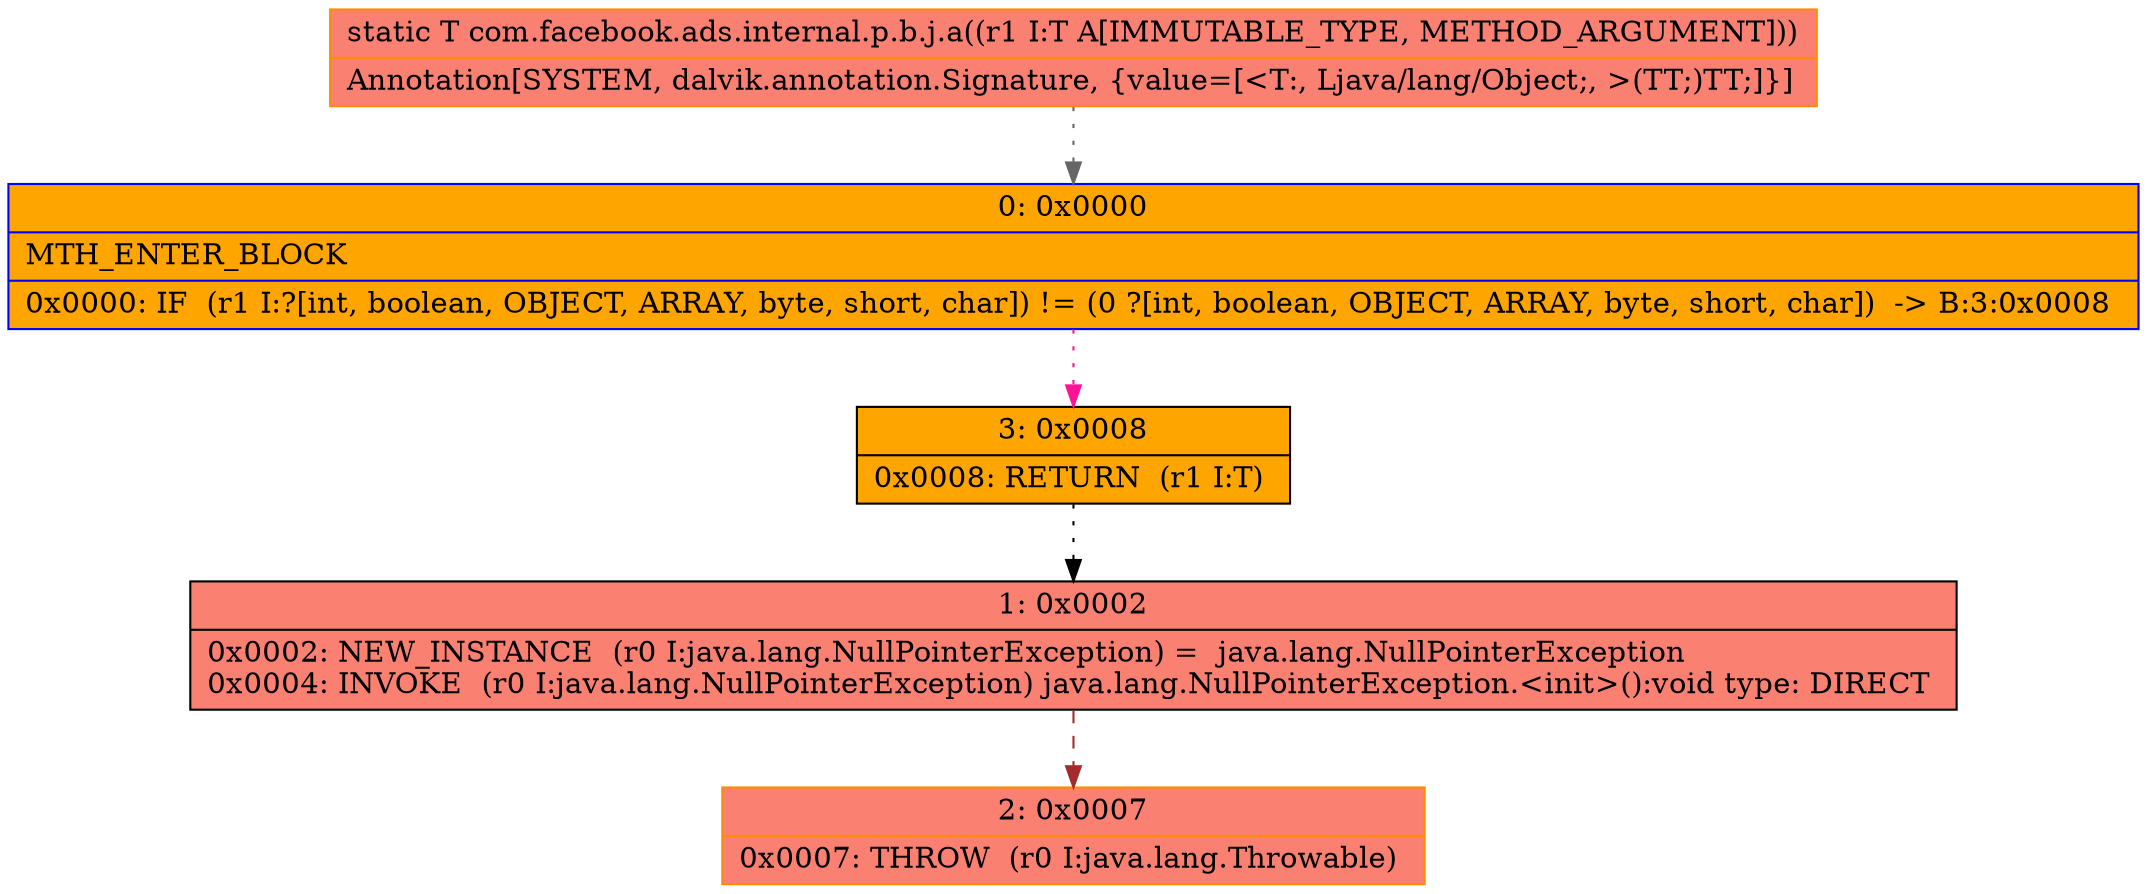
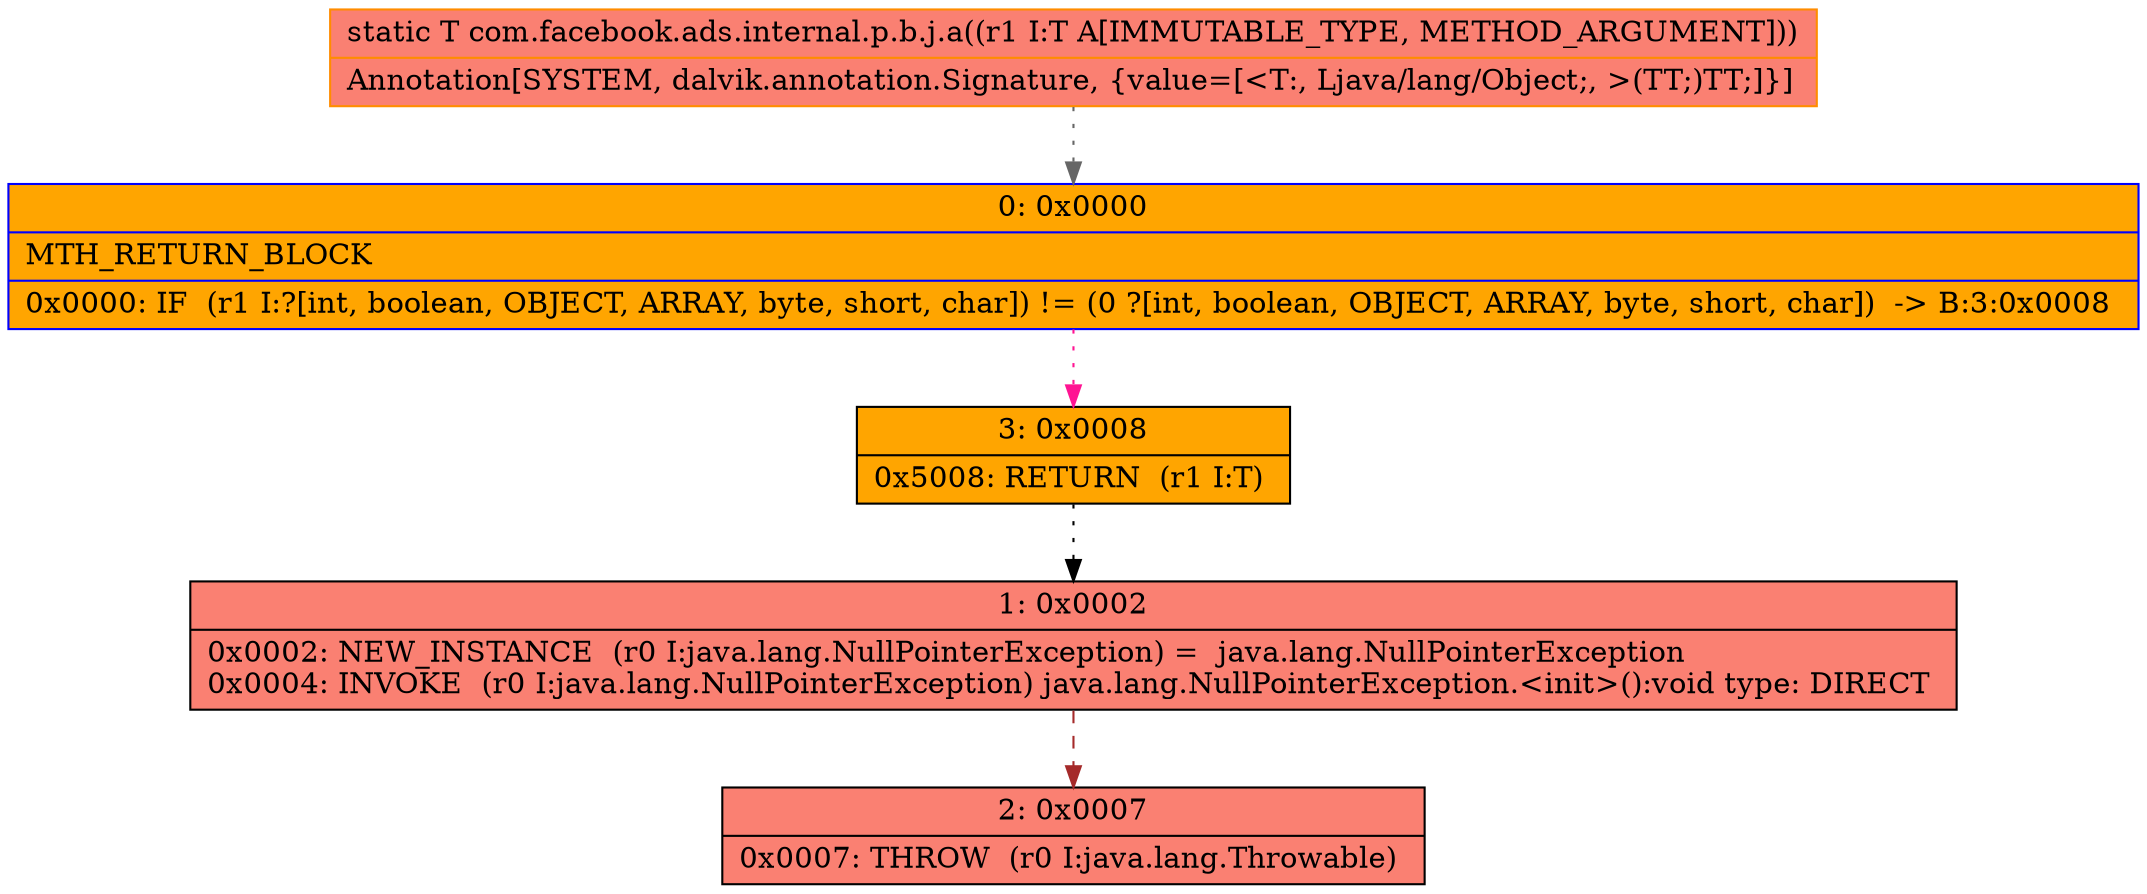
(187, 255) -> (200, 255)
(1073, 478) -> (1073, 478)
(1073, 836) -> (1073, 836)
